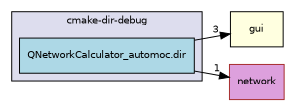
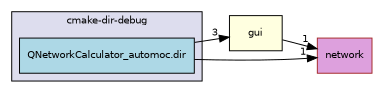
none -> (295, 43)
